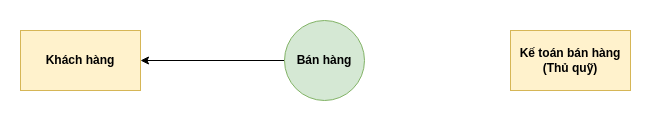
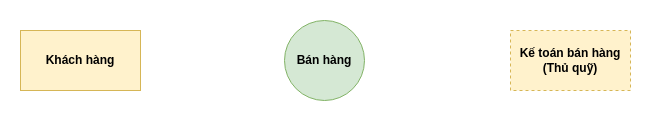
(216, 61) -> none
(571, 61) -> (571, 61)
